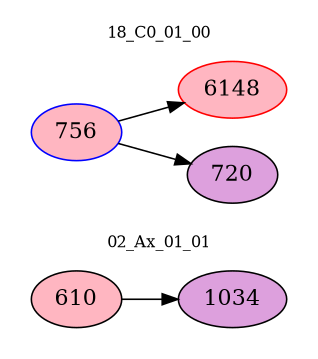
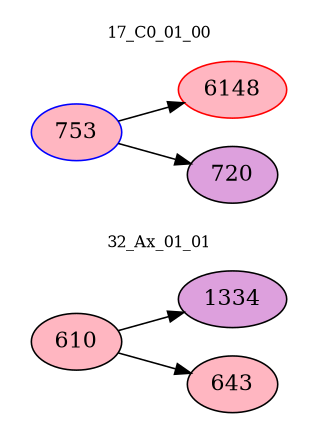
(159, 34) -> (159, 34)
(77, 132) -> (77, 132)
(159, 243) -> (159, 243)
(233, 299) -> (233, 299)
none -> (233, 384)
